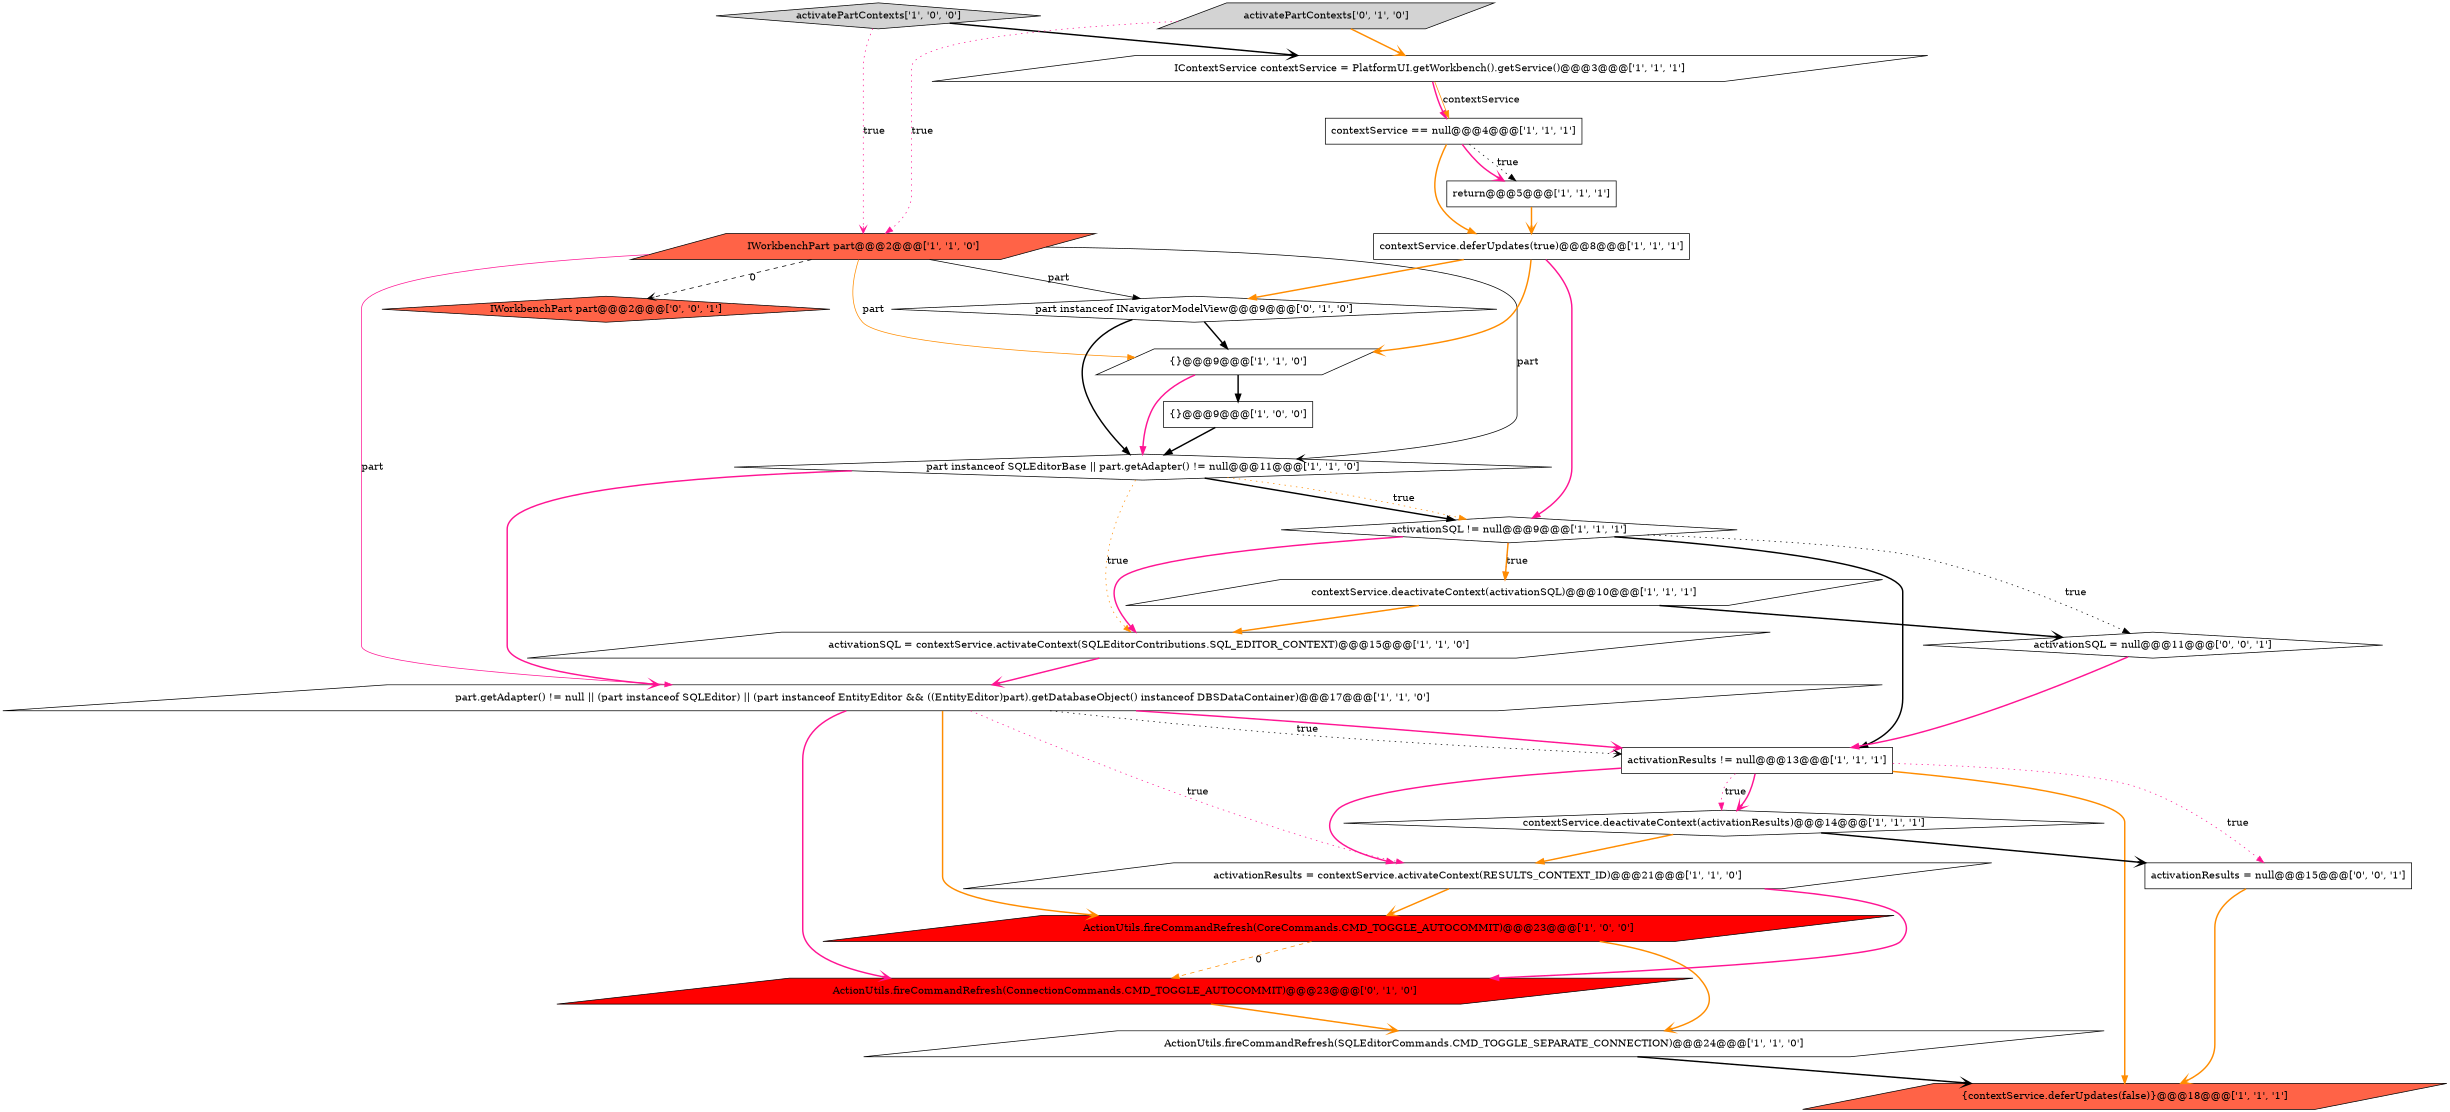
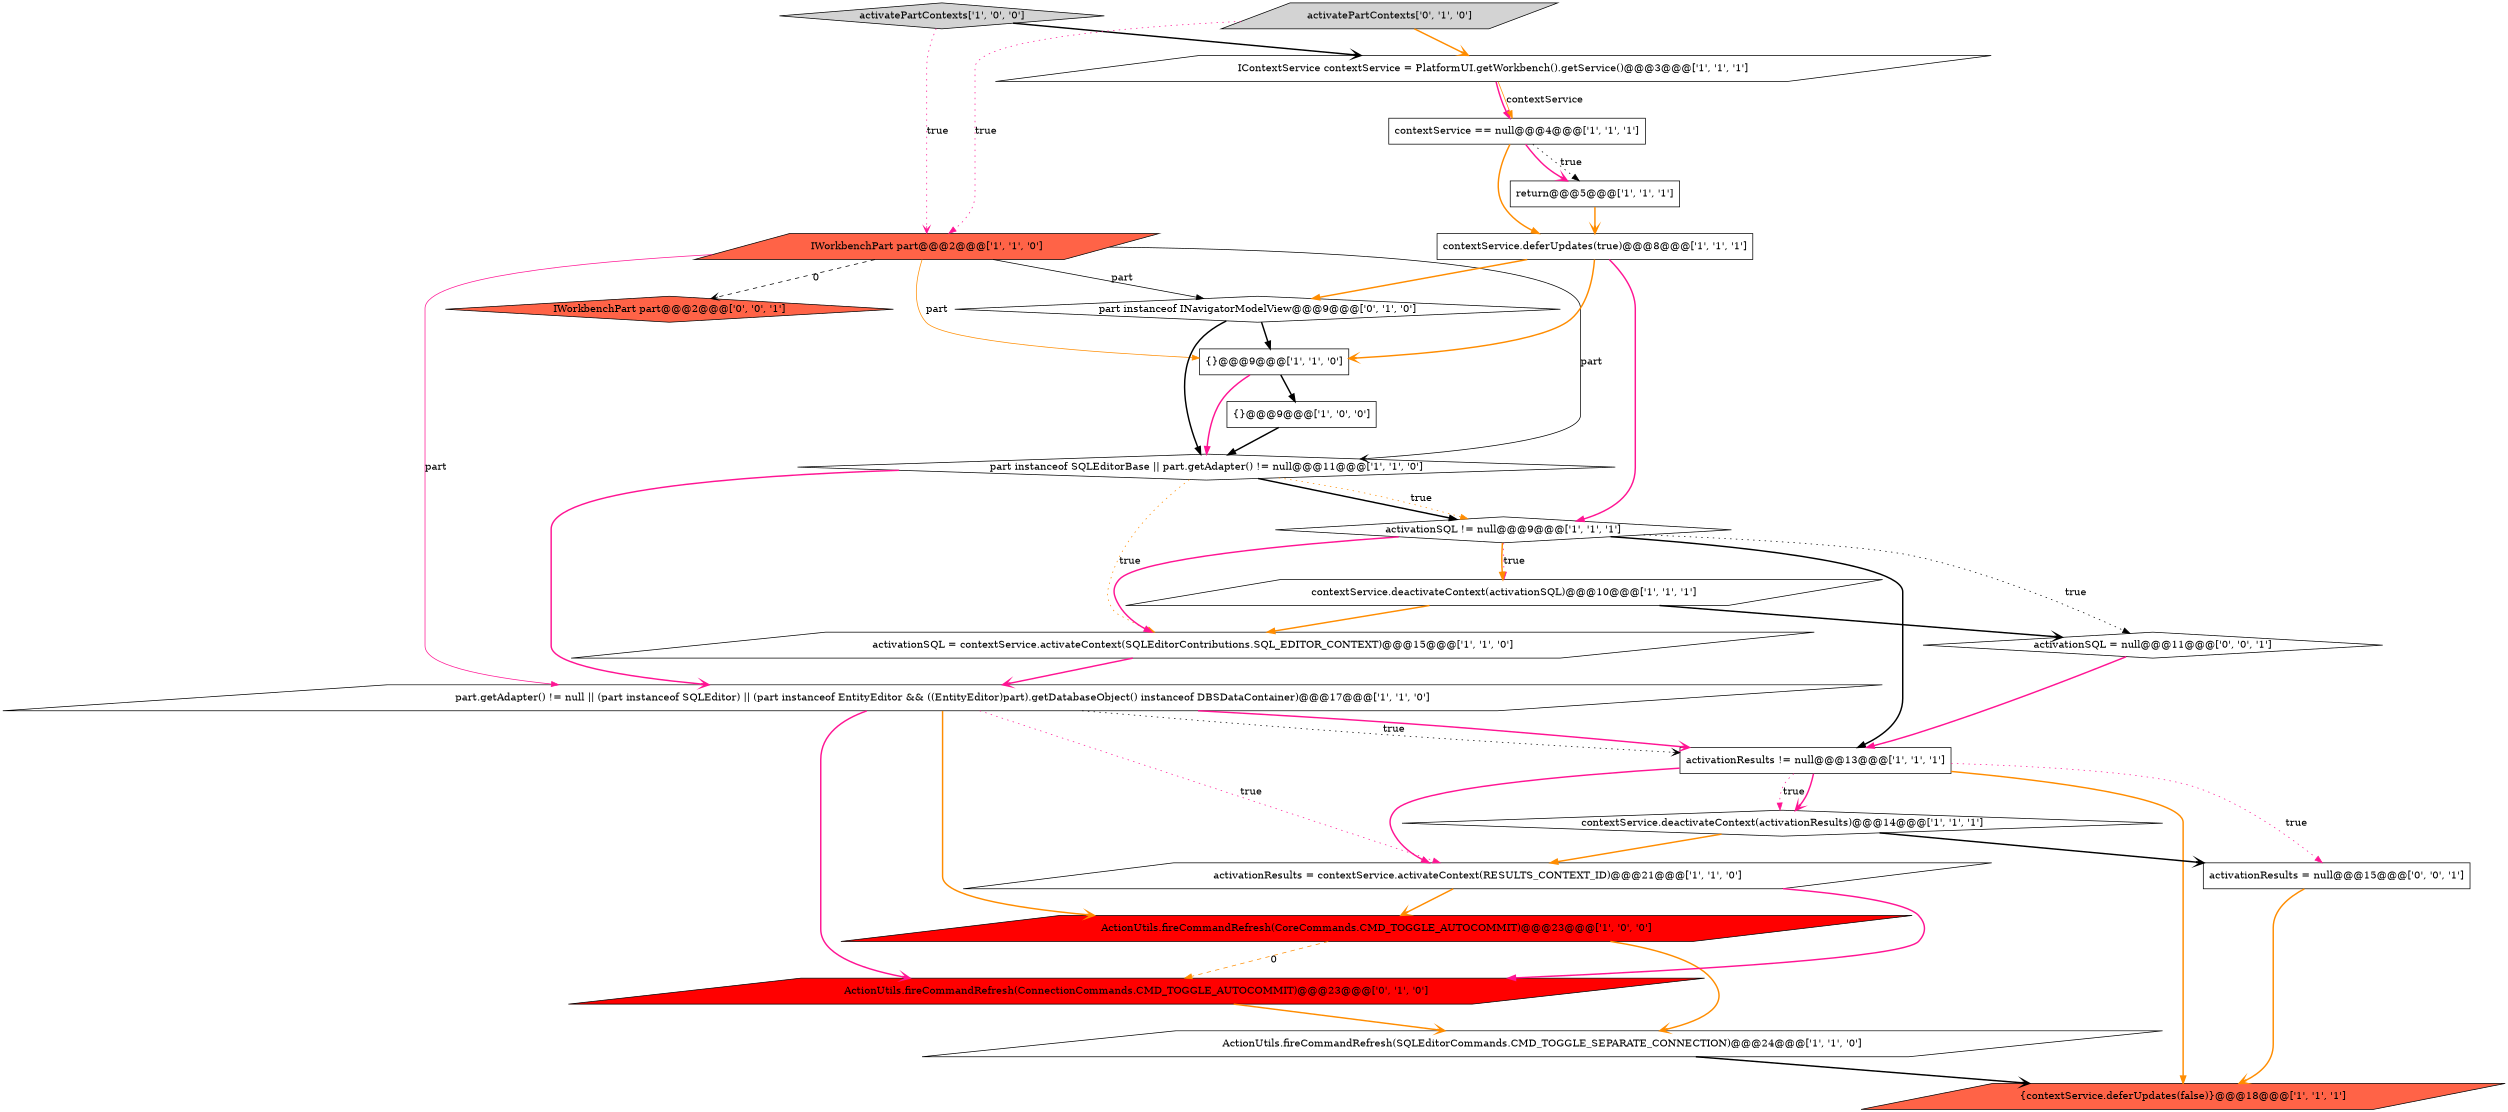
(1238, 362) -> (1274, 362)
